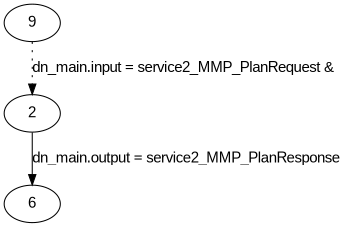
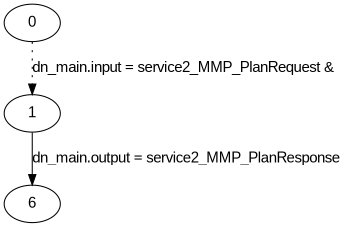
(32, 23) -> (32, 23)
(32, 113) -> (32, 113)
